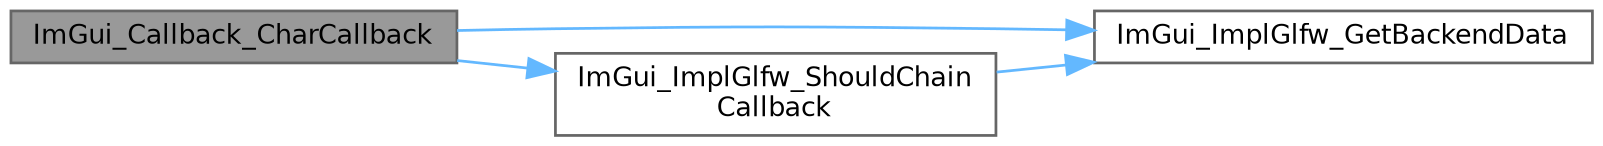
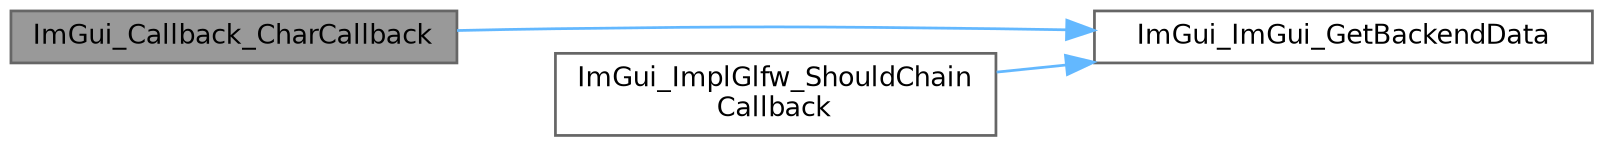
(1343, 37) -> (1343, 37)
(492, 64) -> none
